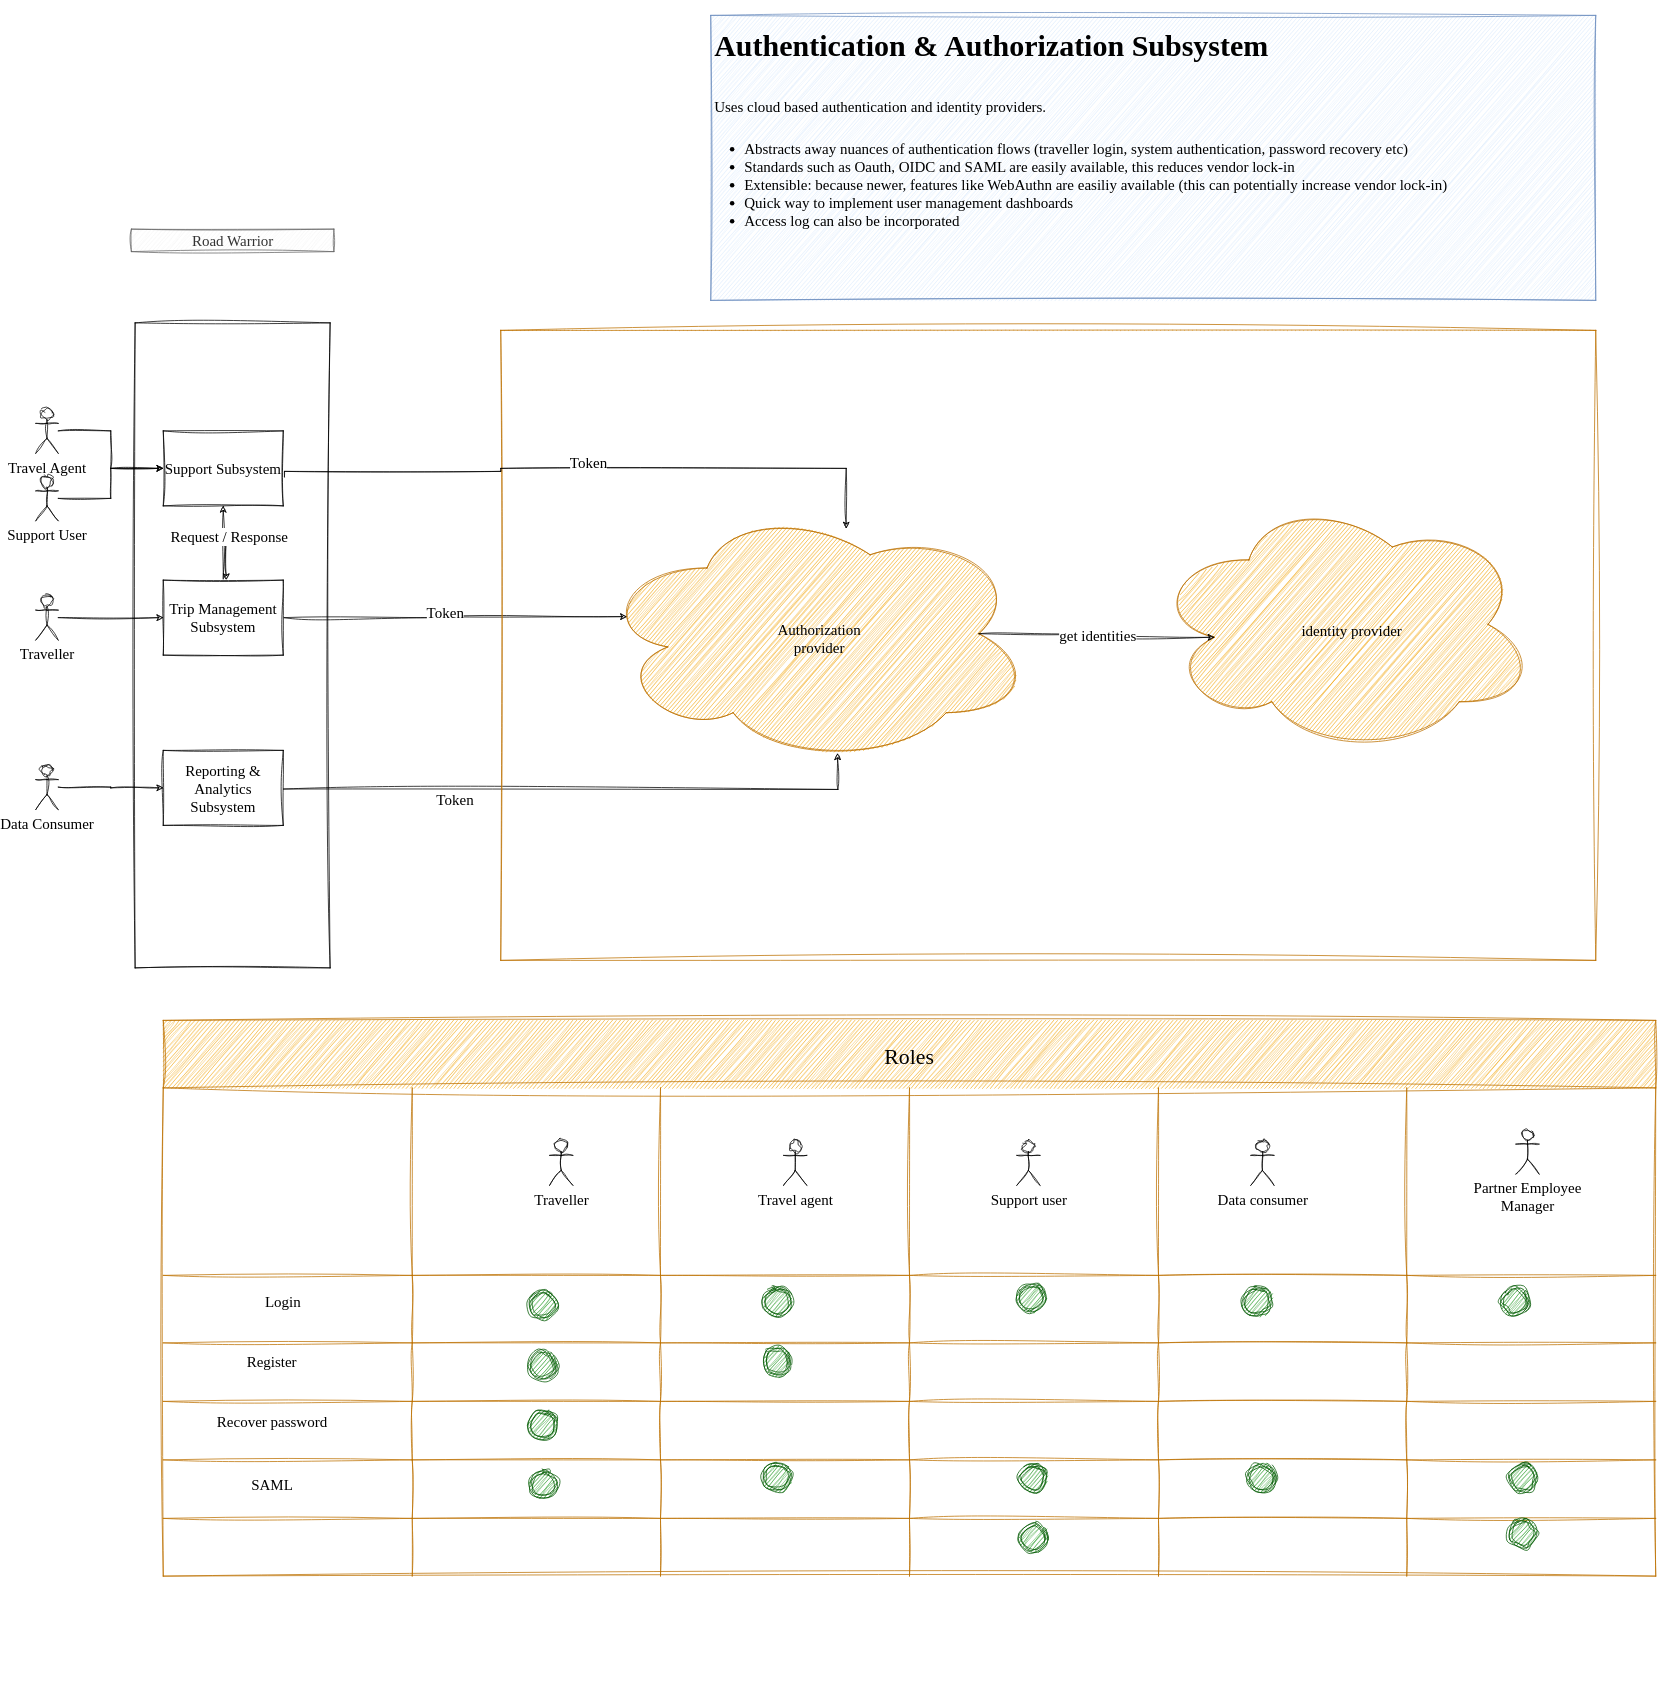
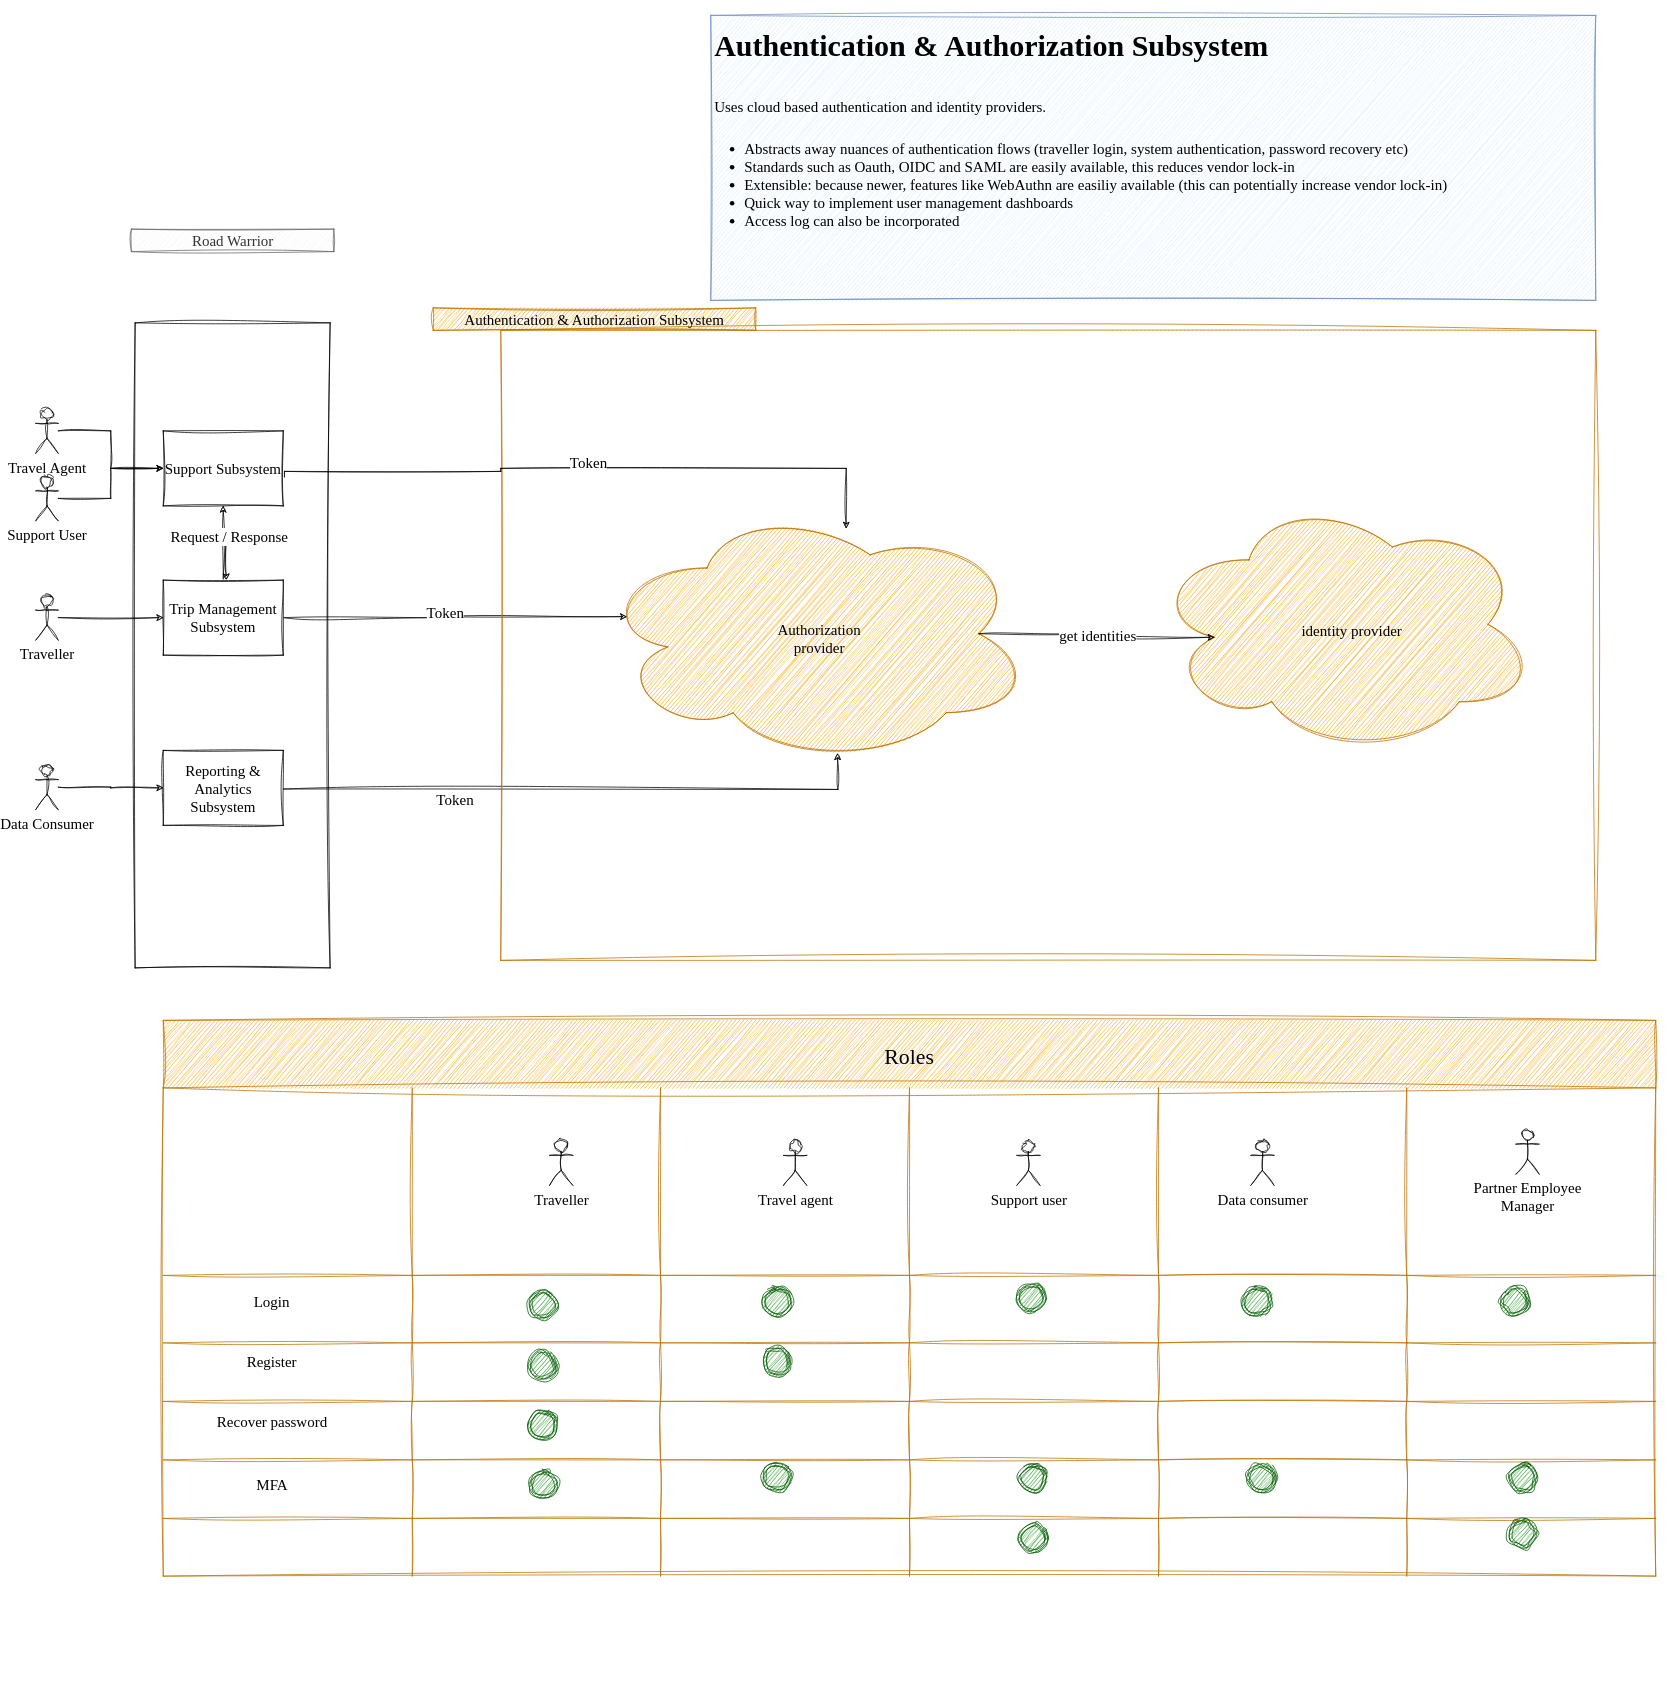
none -> (594, 319)
(283, 1302) -> (272, 1302)
(272, 1485) -> (272, 1485)
